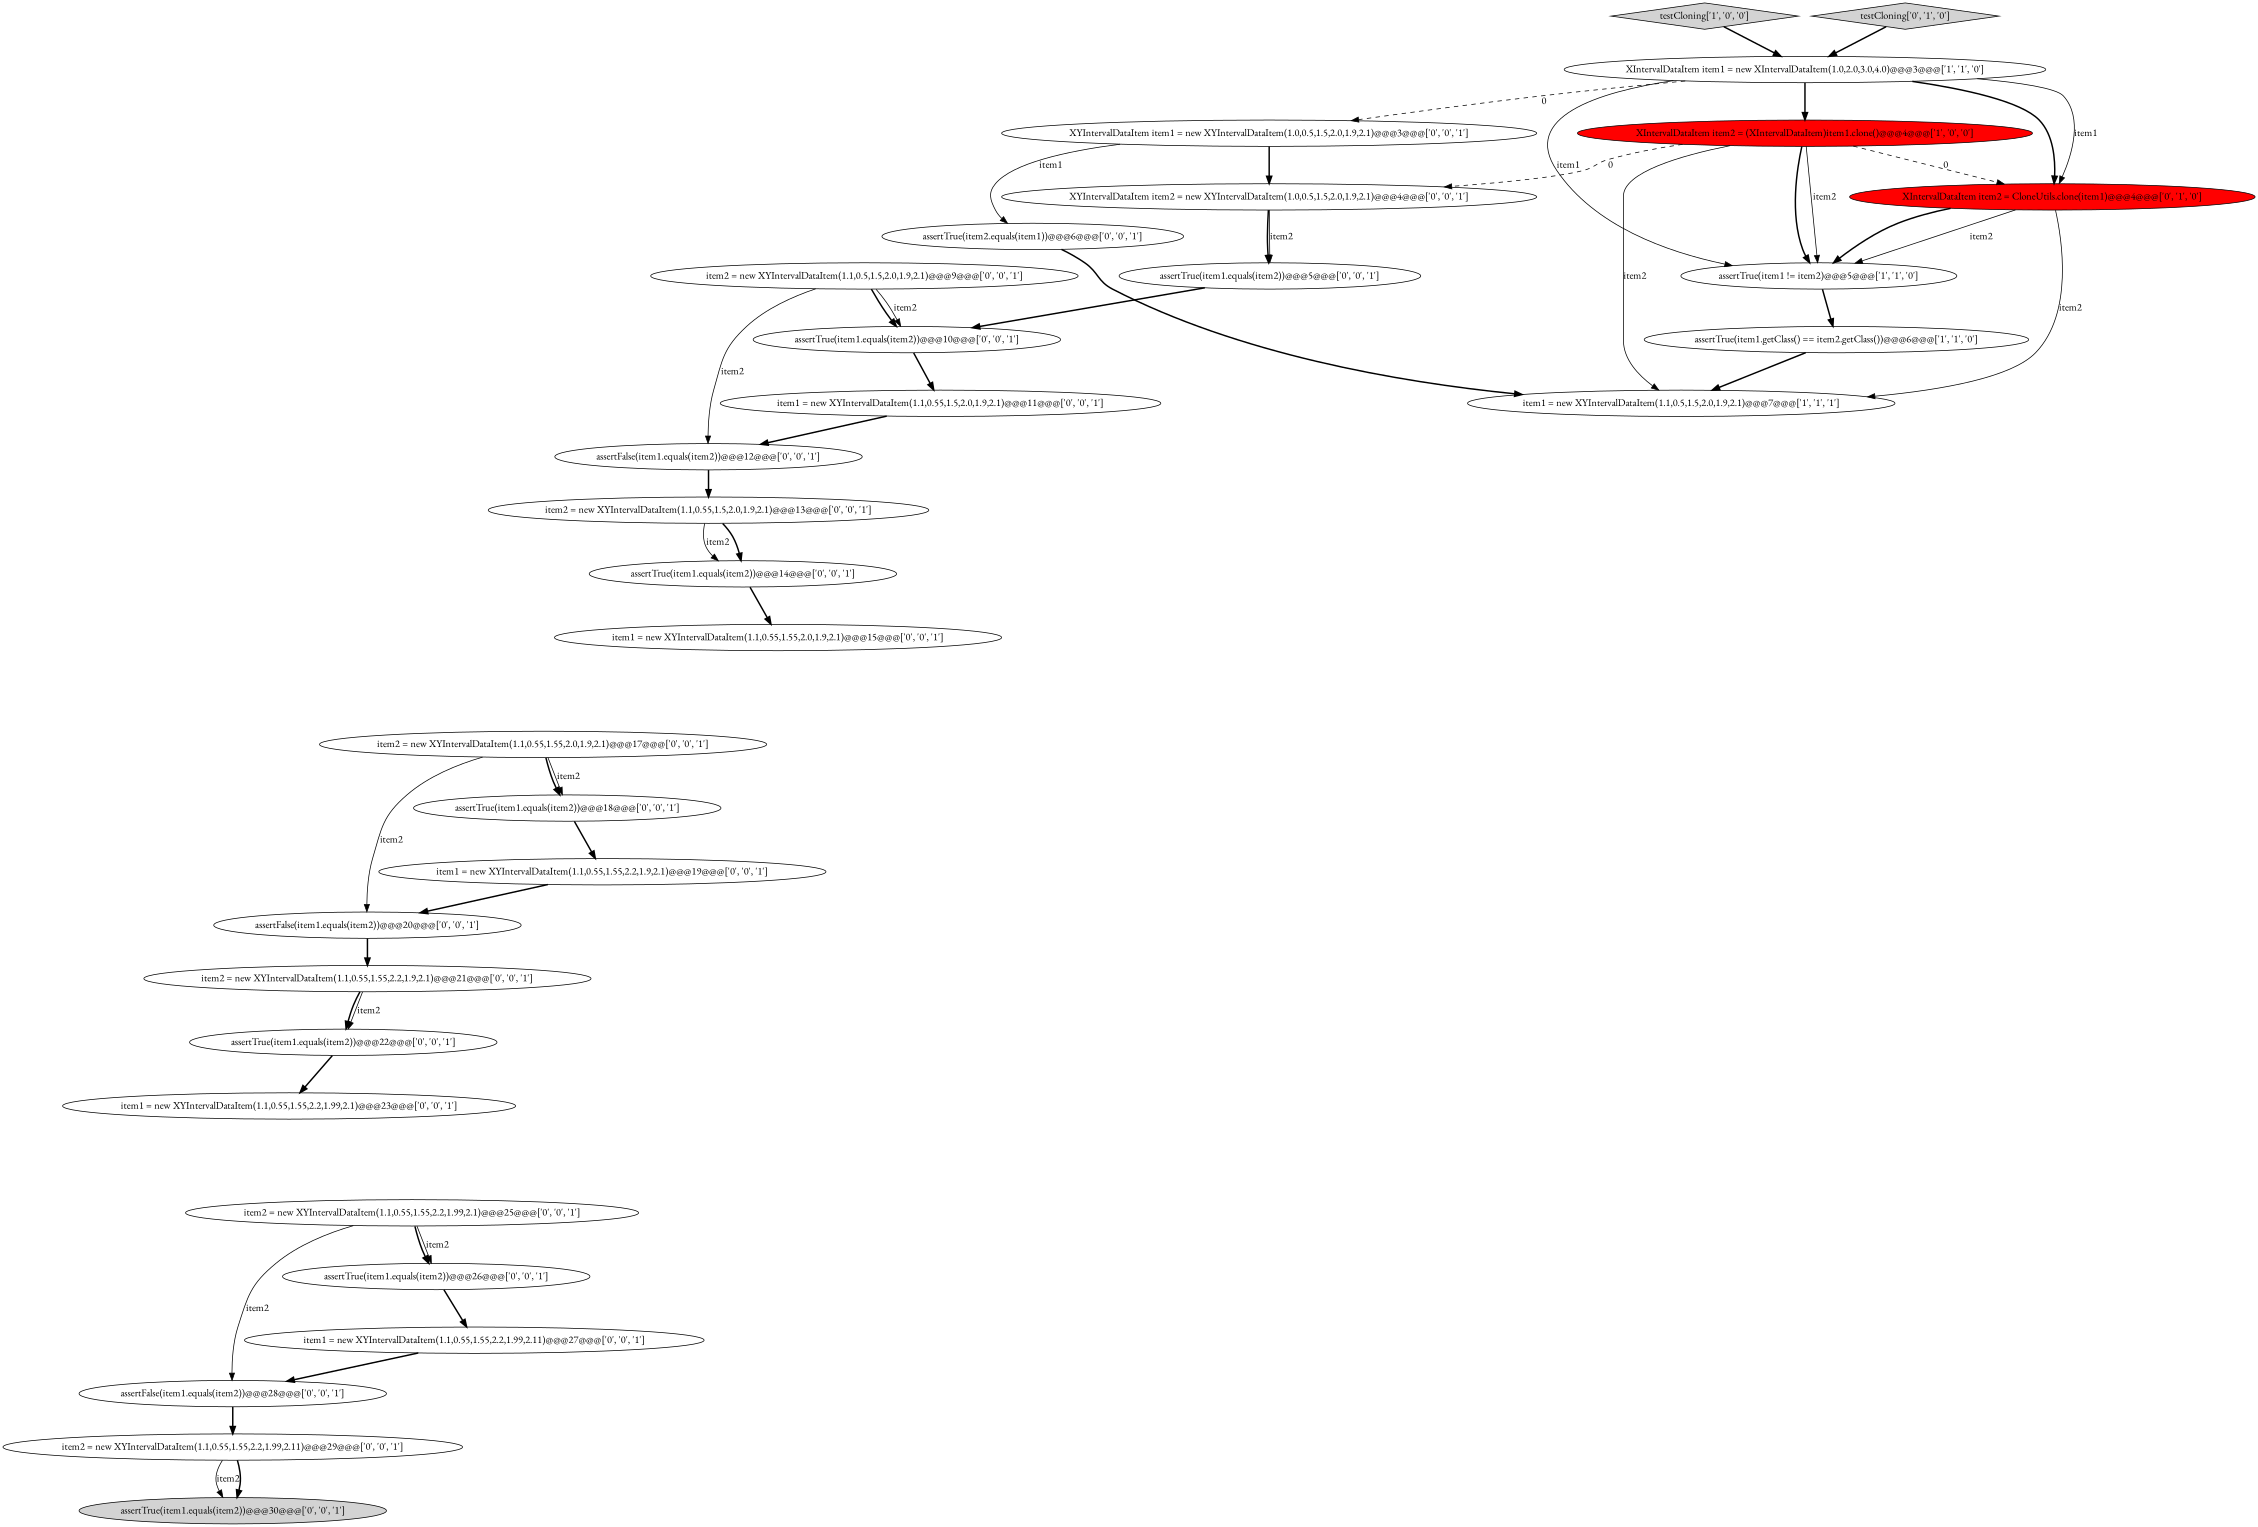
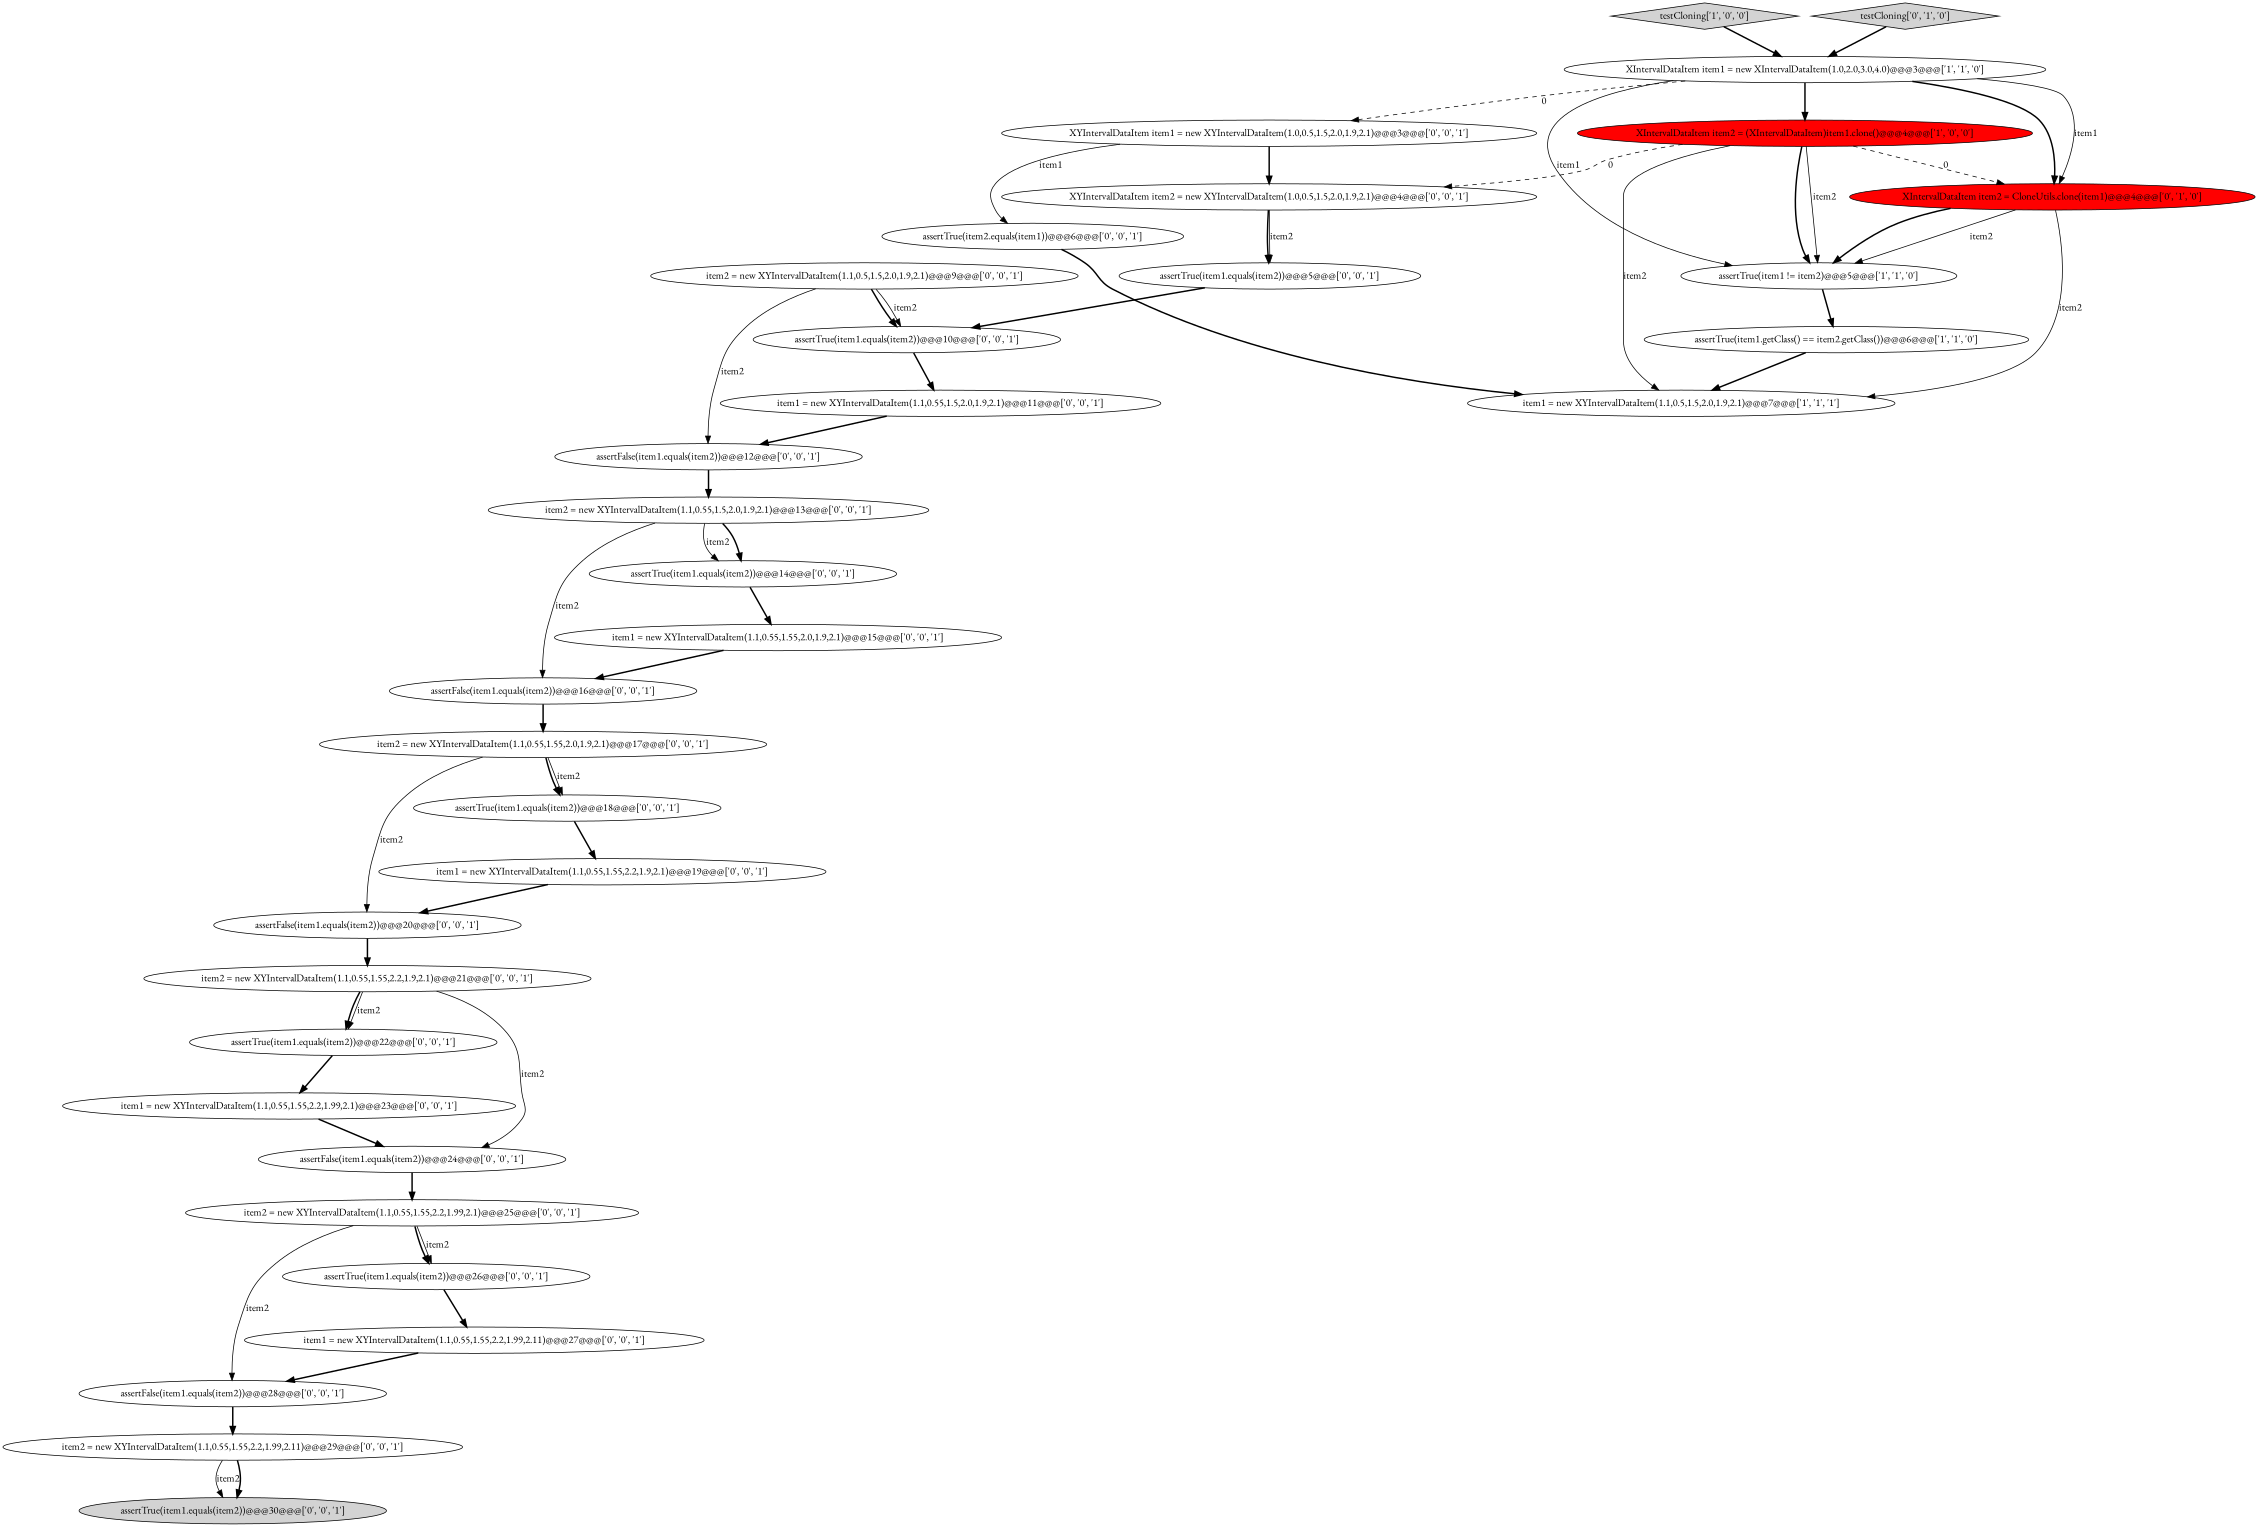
none -> (543, 691)
none -> (412, 1159)
